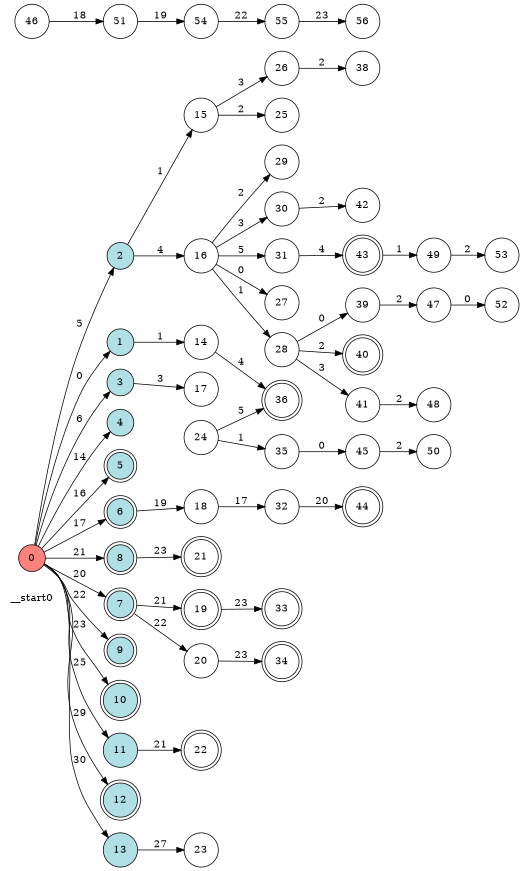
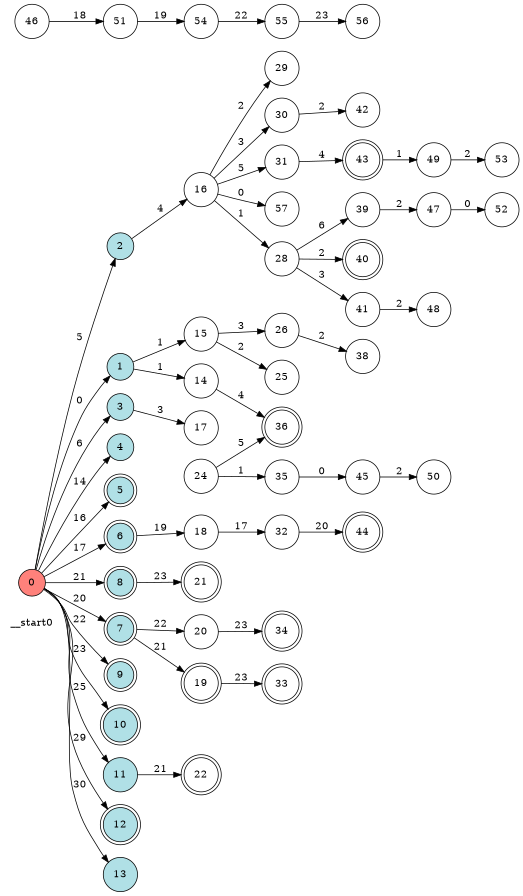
(158, 190) -> (156, 353)
(282, 303) -> (282, 209)
(322, 319) -> (322, 226)
(201, 850) -> none
